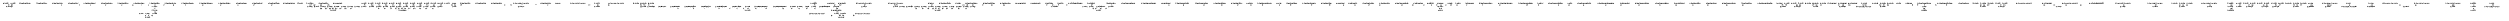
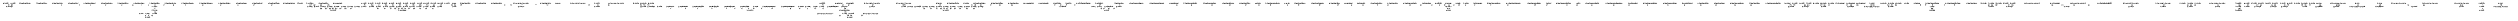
none -> (660, 7)
